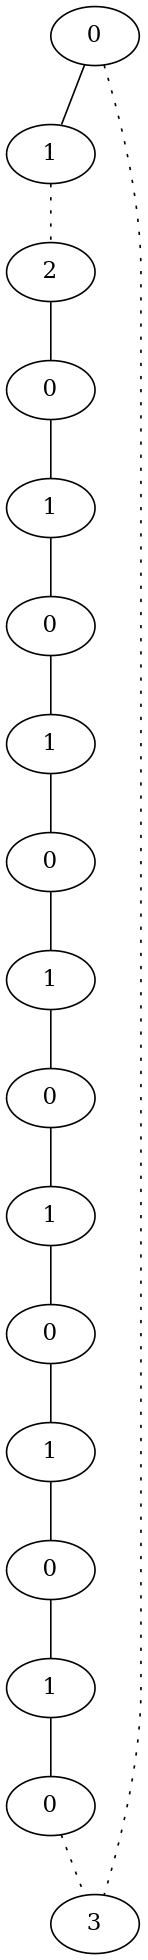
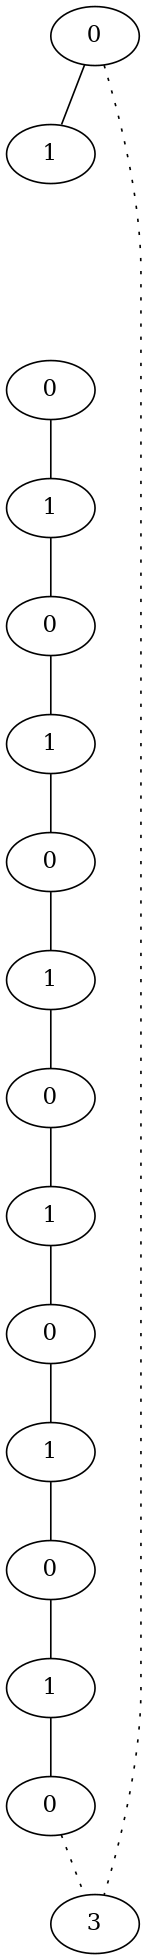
(51, 272) -> none
